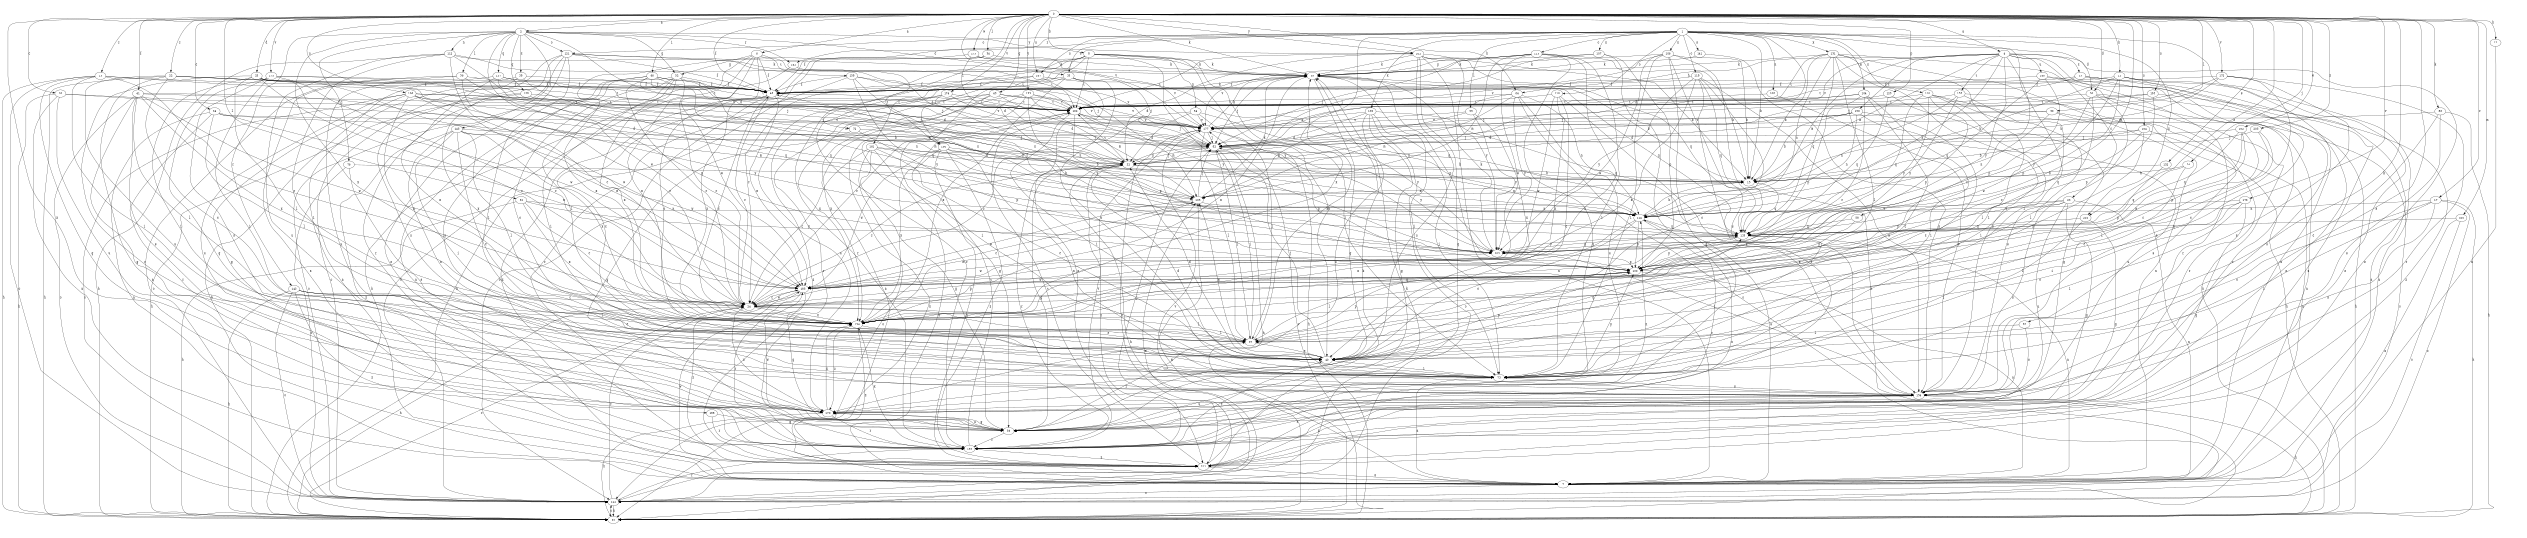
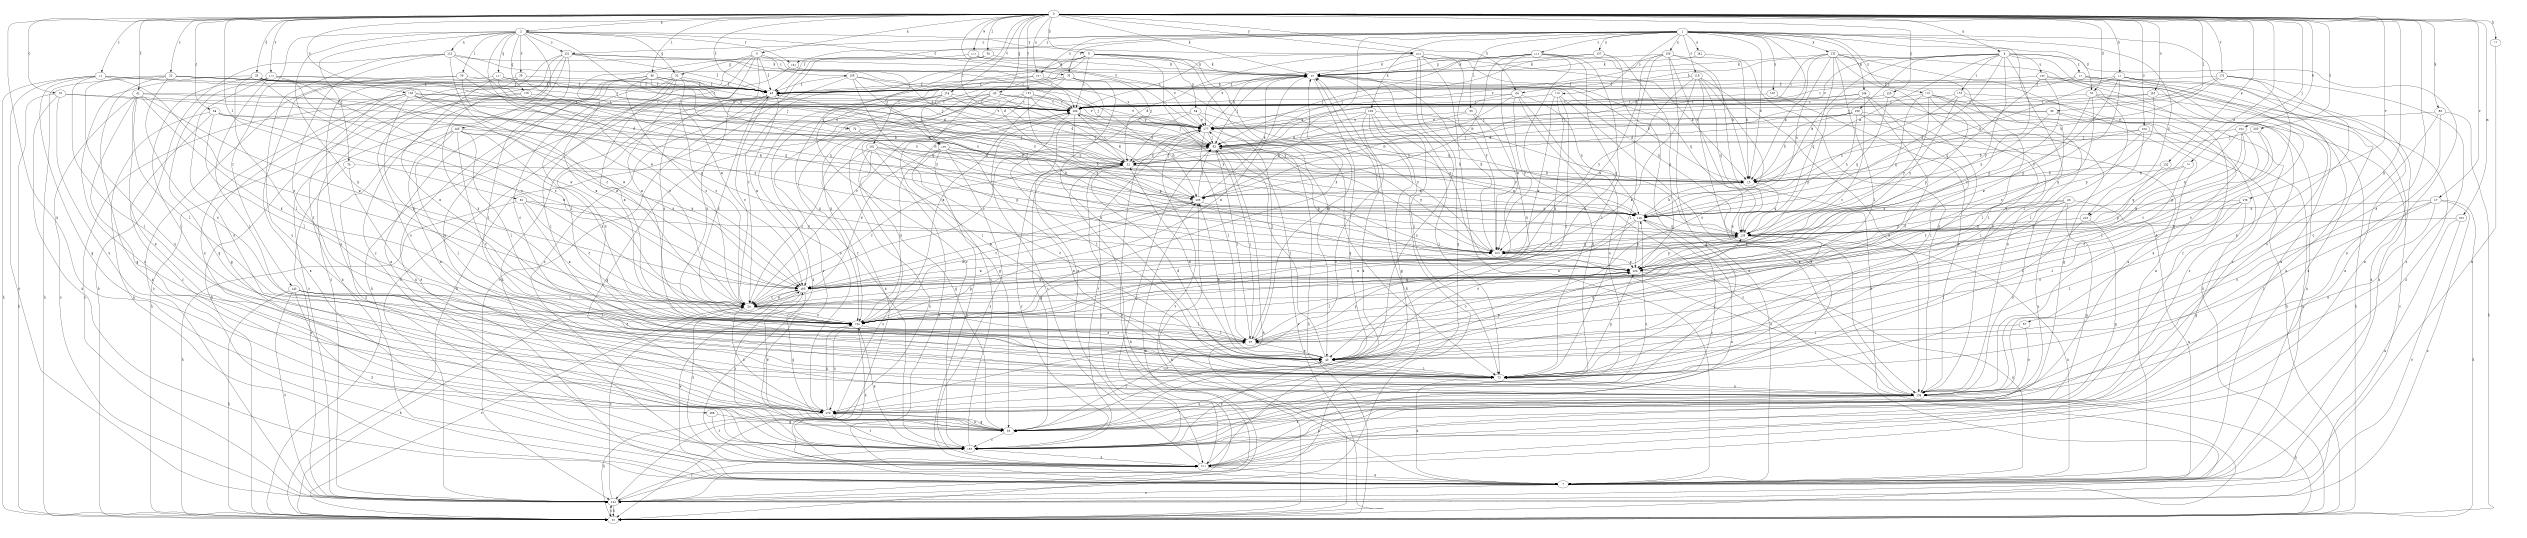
(2096, 112) -> none
(1857, 218) -> none
